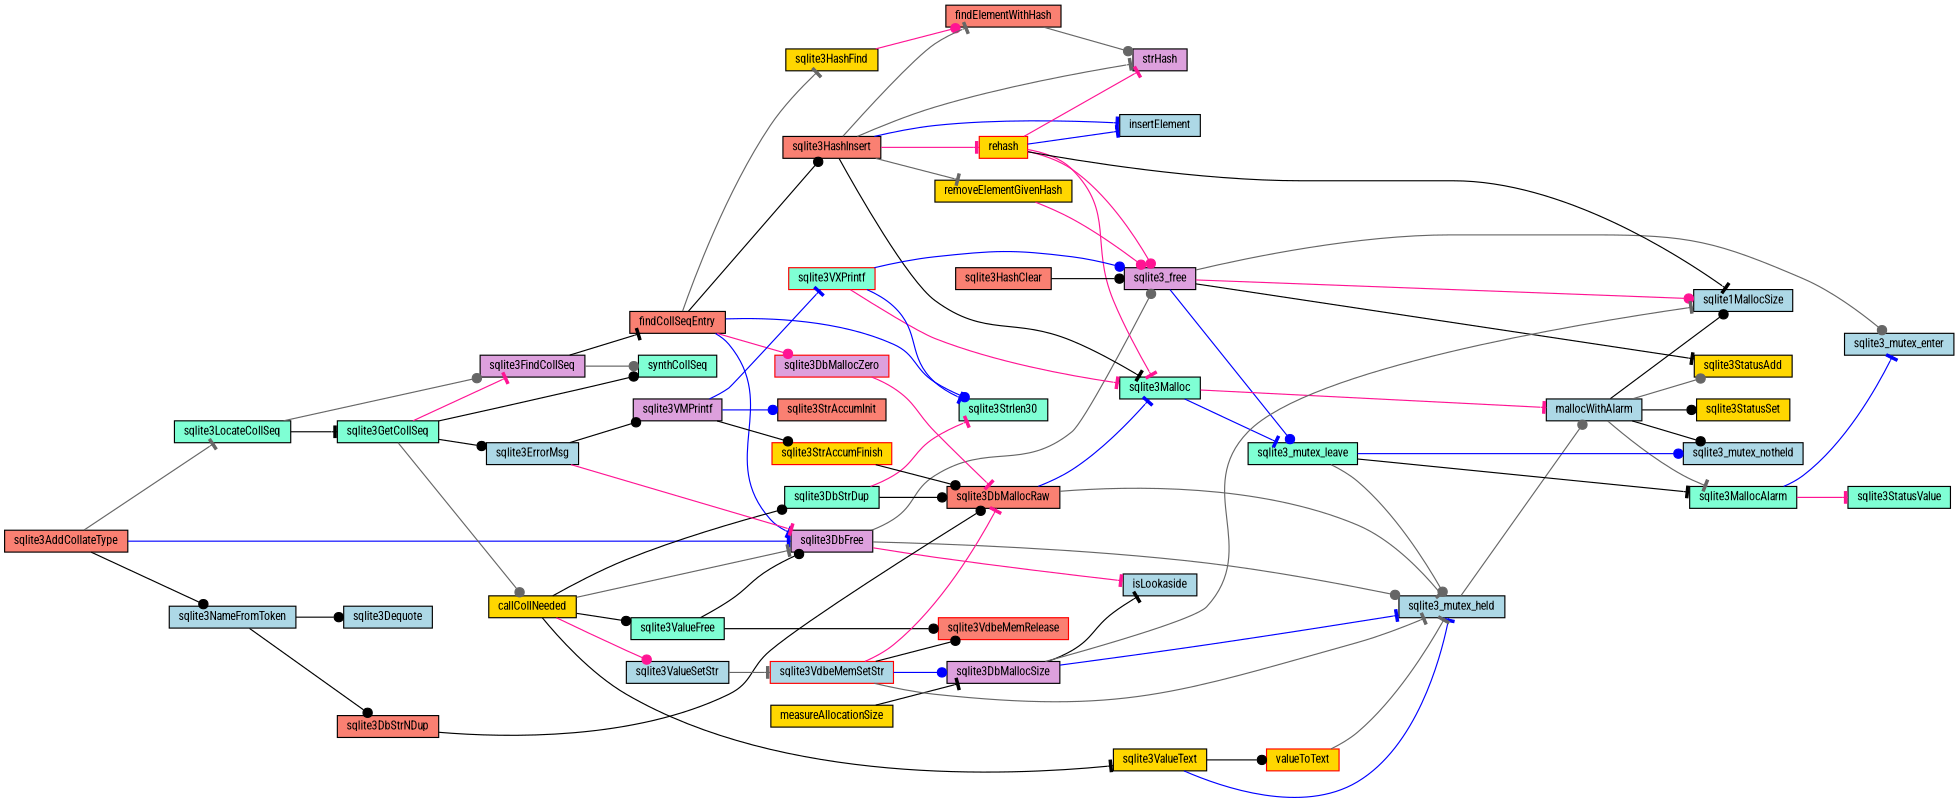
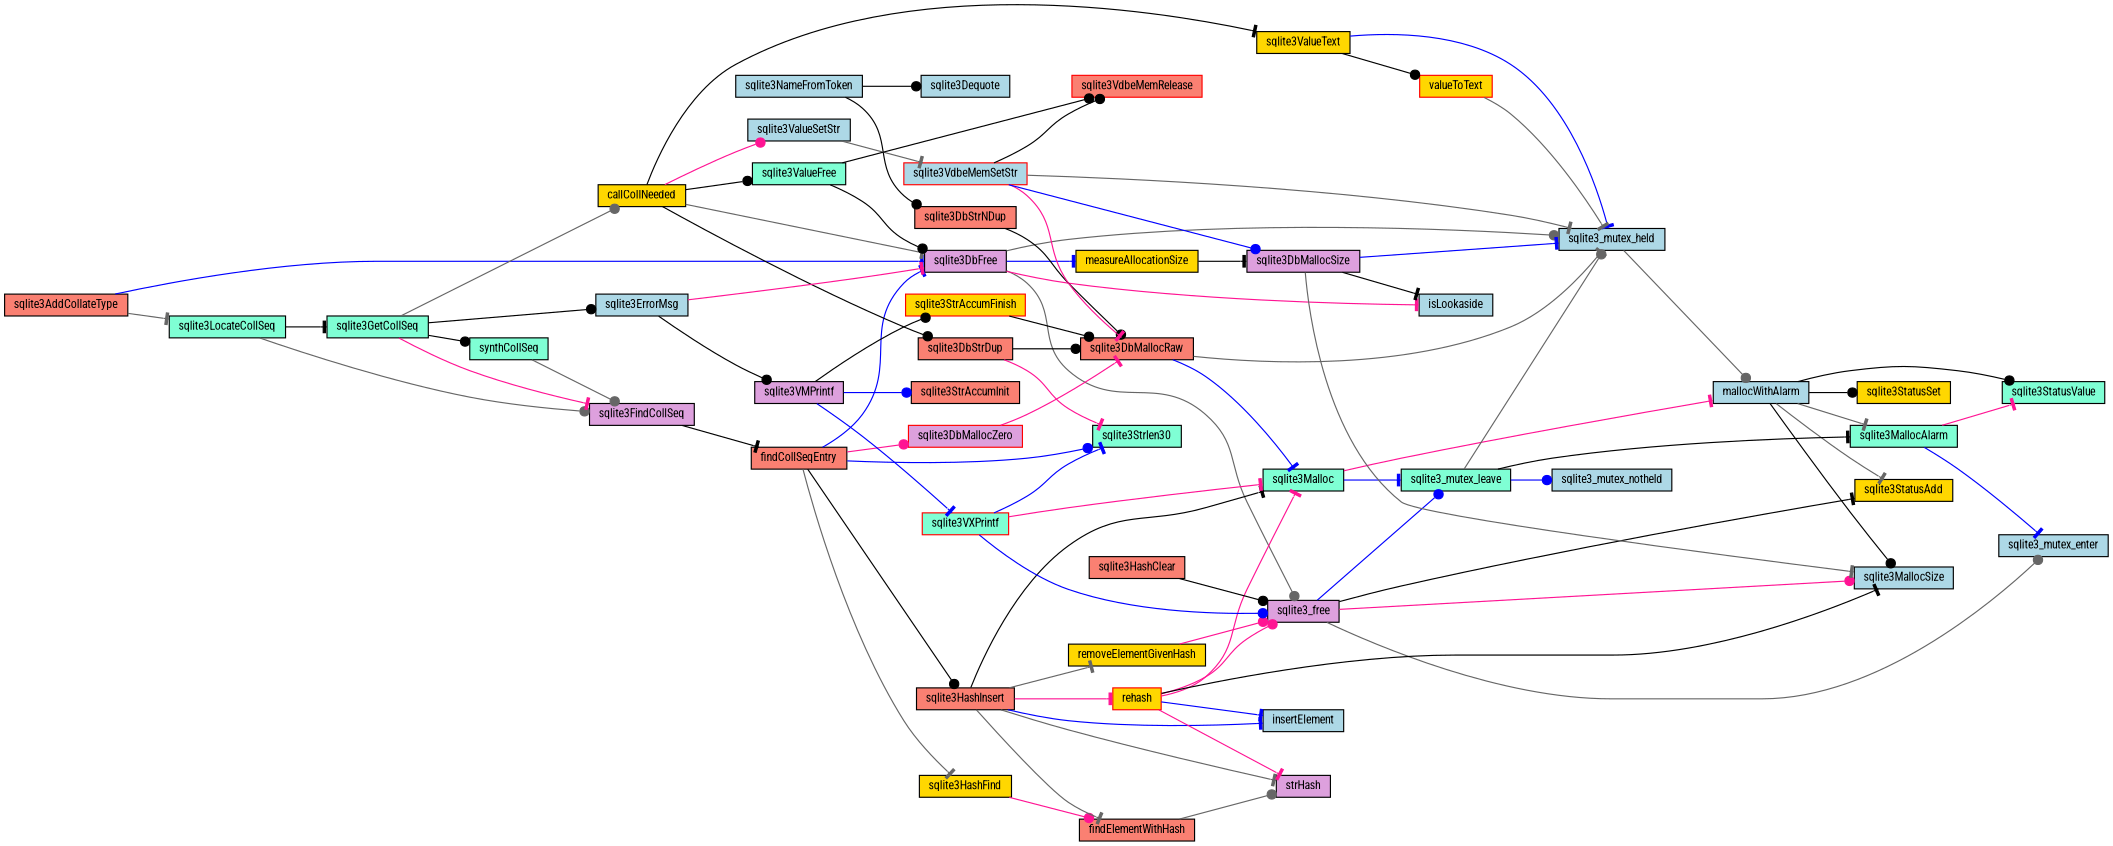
none -> (1038, 261)
(1743, 301) -> (1904, 578)
(607, 366) -> (571, 379)
(1664, 389) -> (1831, 445)
(1664, 430) -> (1901, 367)
(832, 497) -> (965, 349)
(145, 577) -> none
